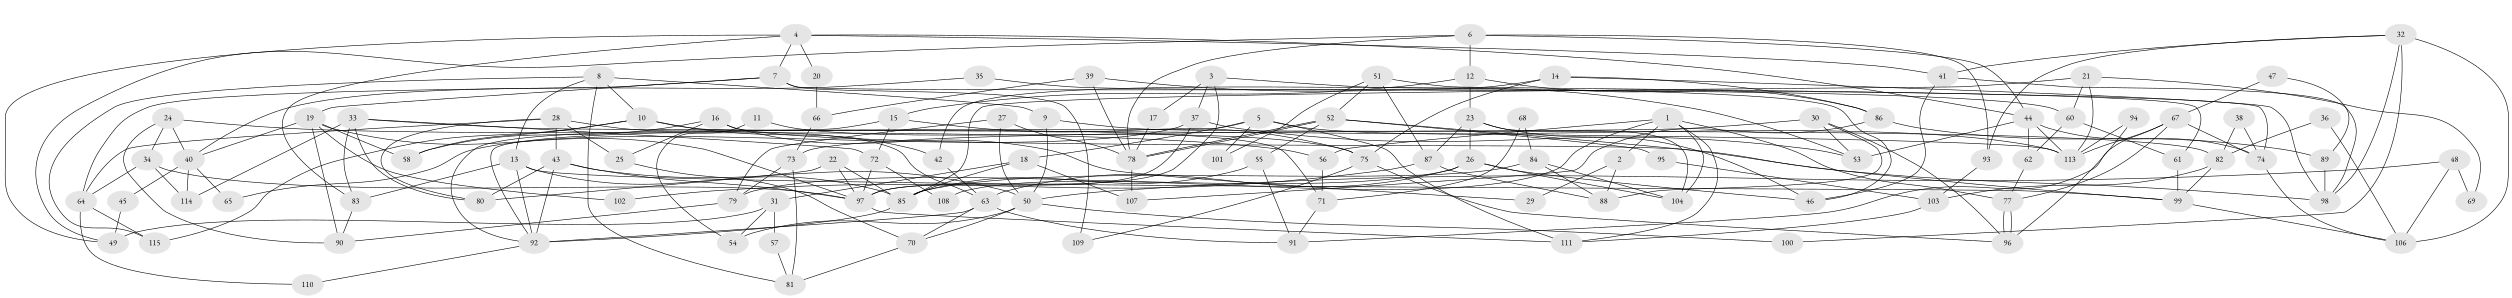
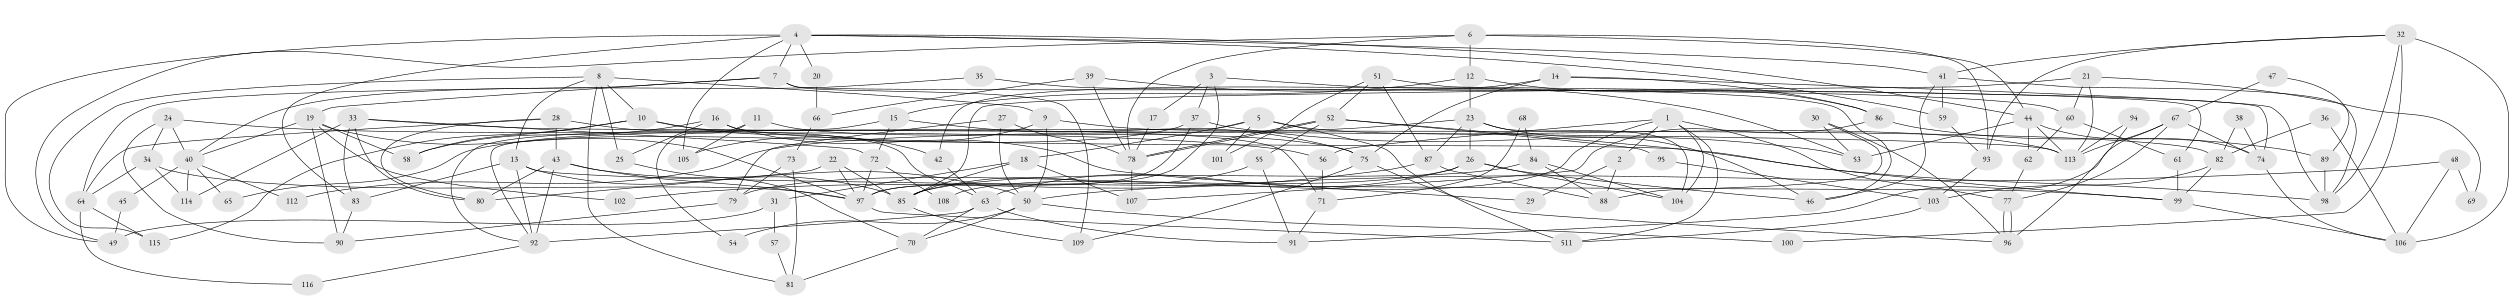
none -> (1943, 118)
(1301, 132) -> none
(593, 142) -> (609, 118)
none -> (684, 160)
none -> (292, 201)
(754, 222) -> none
(721, 232) -> (987, 228)
(1567, 243) -> (1567, 243)
(308, 285) -> (308, 285)
